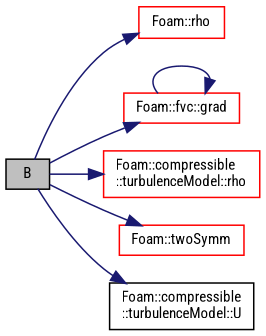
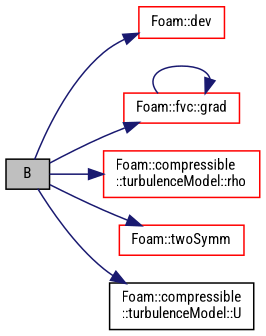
(182, 23) -> (182, 23)
